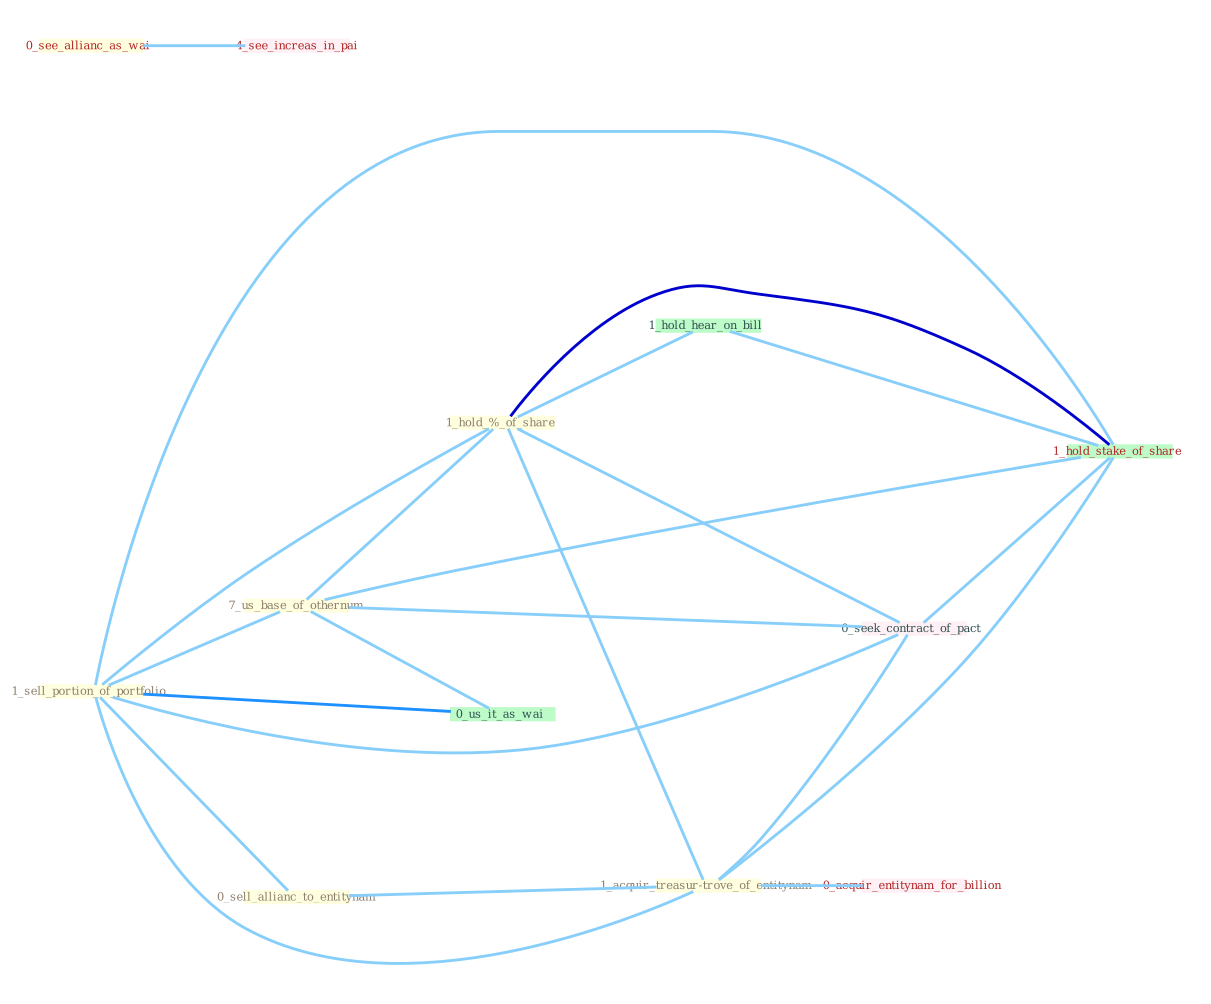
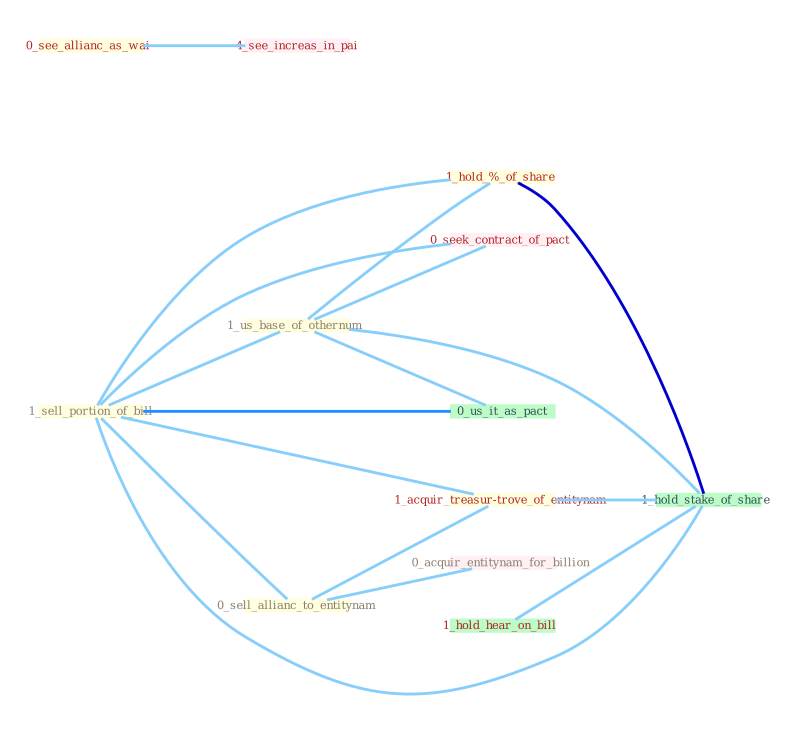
(709, 326) -> (503, 626)
(605, 374) -> none
(503, 423) -> (503, 177)
(1120, 451) -> (709, 500)
(737, 540) -> none
(1017, 540) -> none
(297, 606) -> (297, 326)
(914, 629) -> (503, 240)
(606, 654) -> none
(91, 691) -> (91, 411)
(503, 714) -> (503, 411)
(821, 763) -> none
(709, 886) -> (503, 500)
(812, 886) -> (400, 584)
(914, 886) -> (503, 563)
